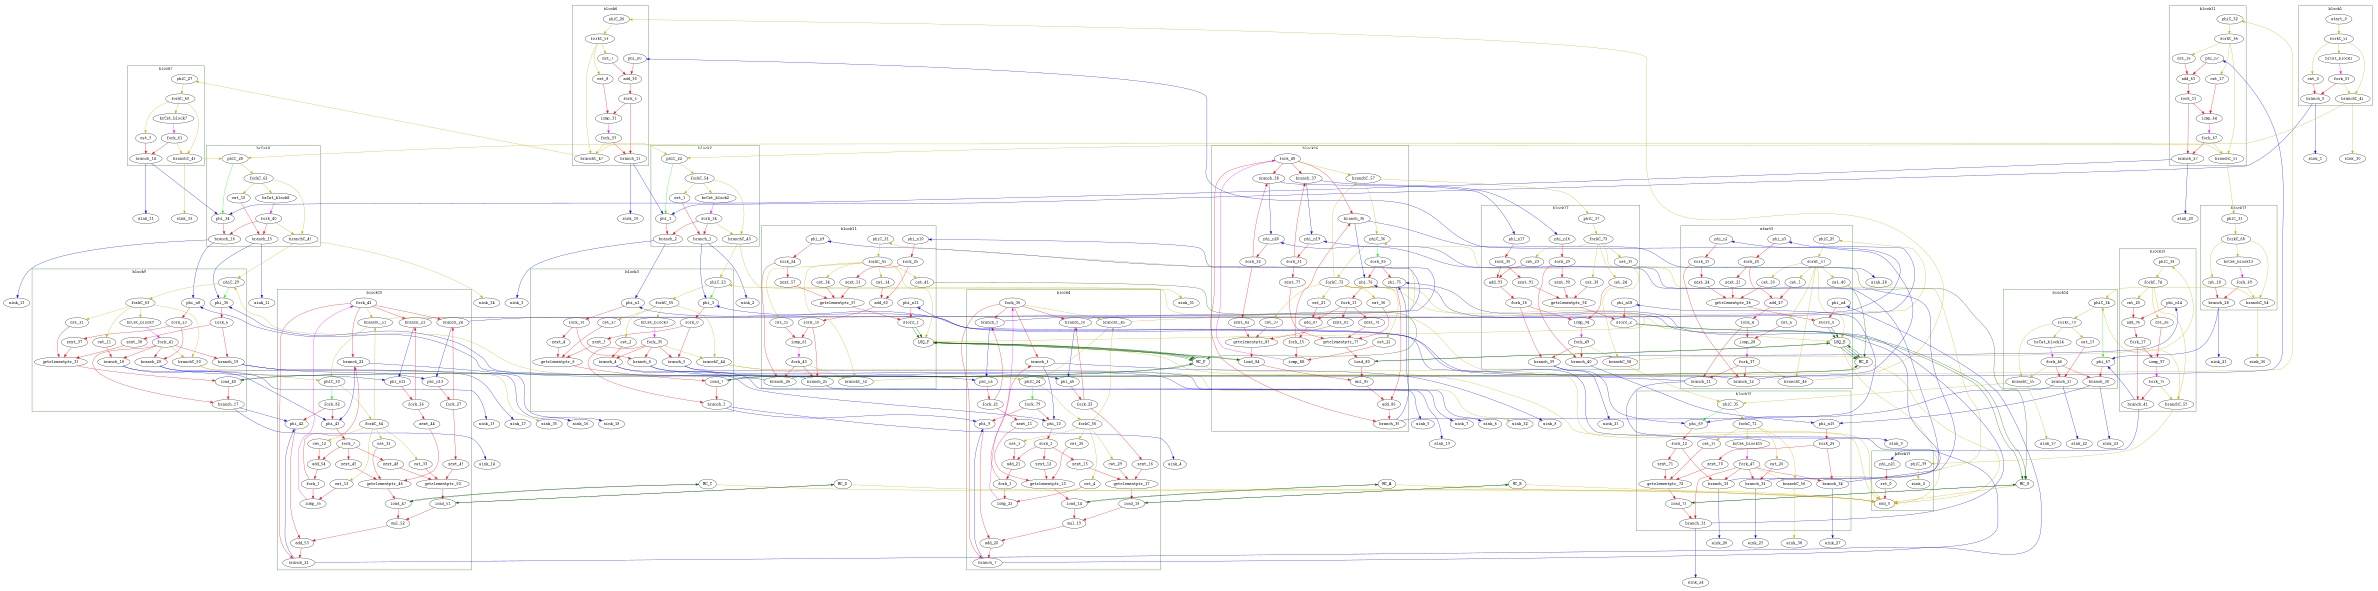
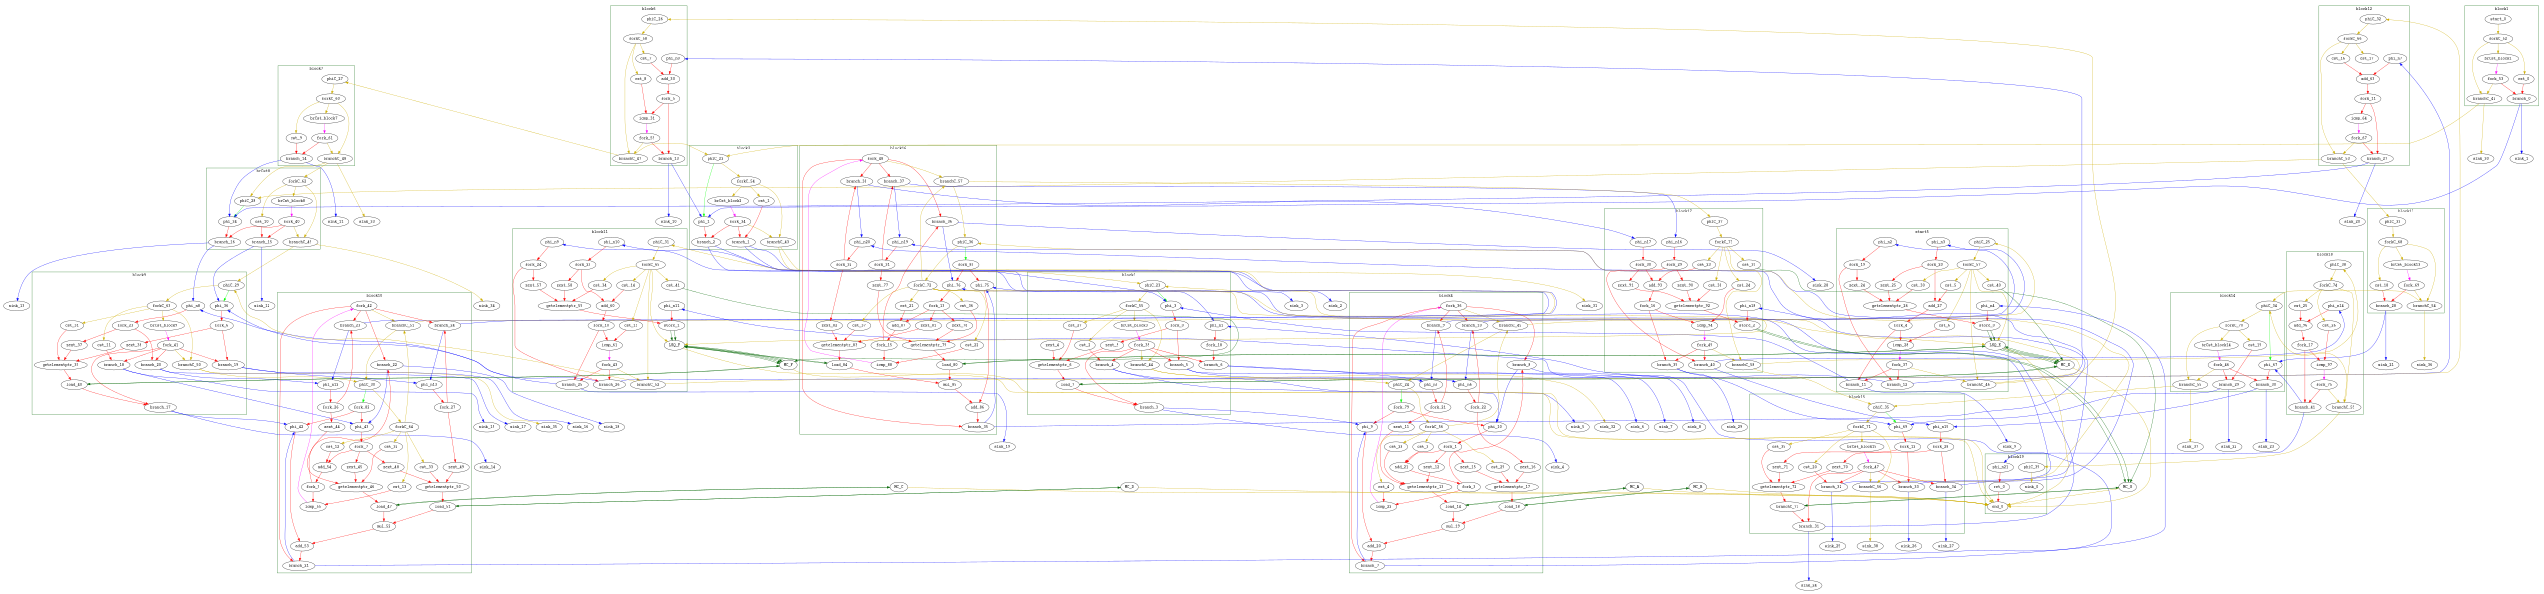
(2213, 97) -> none
(246, 168) -> (317, 170)
(568, 331) -> none
(1679, 504) -> (1788, 507)
